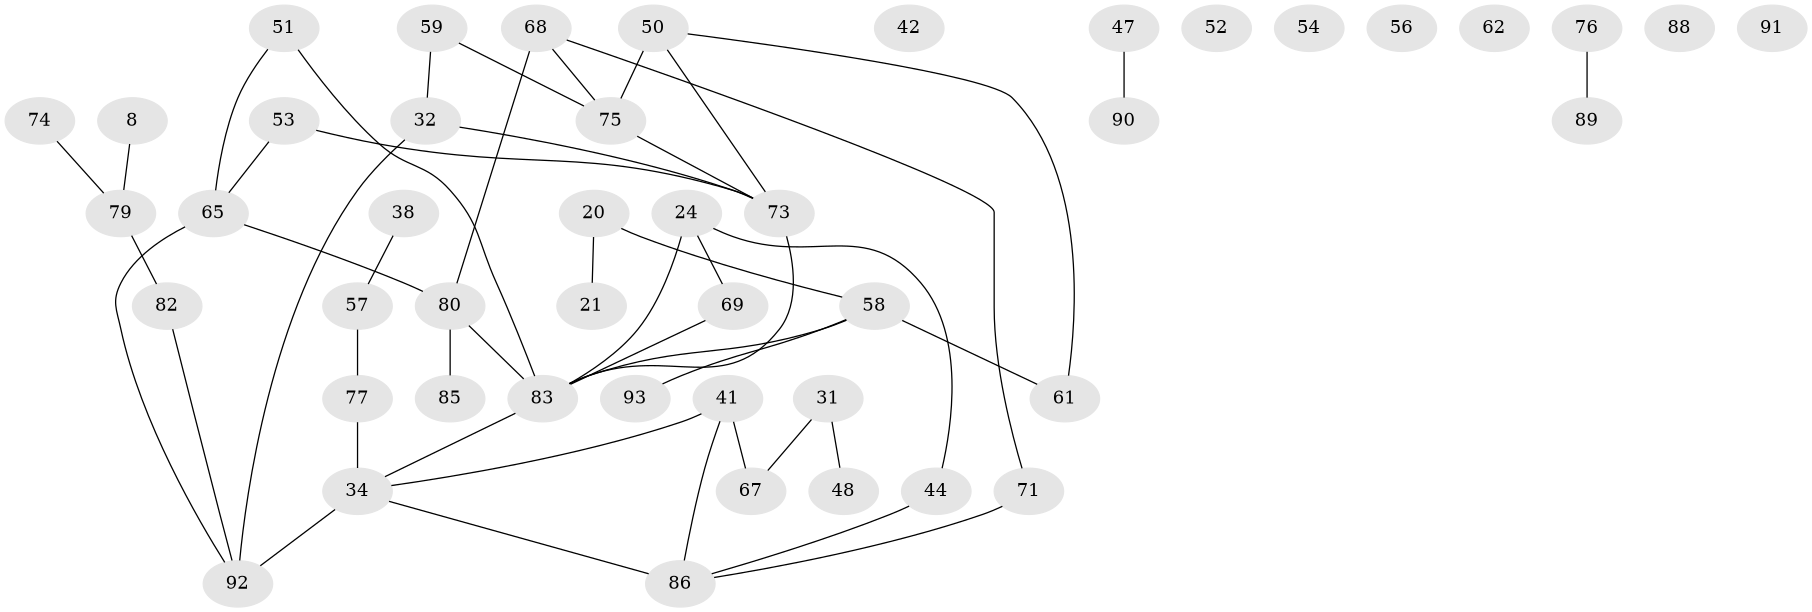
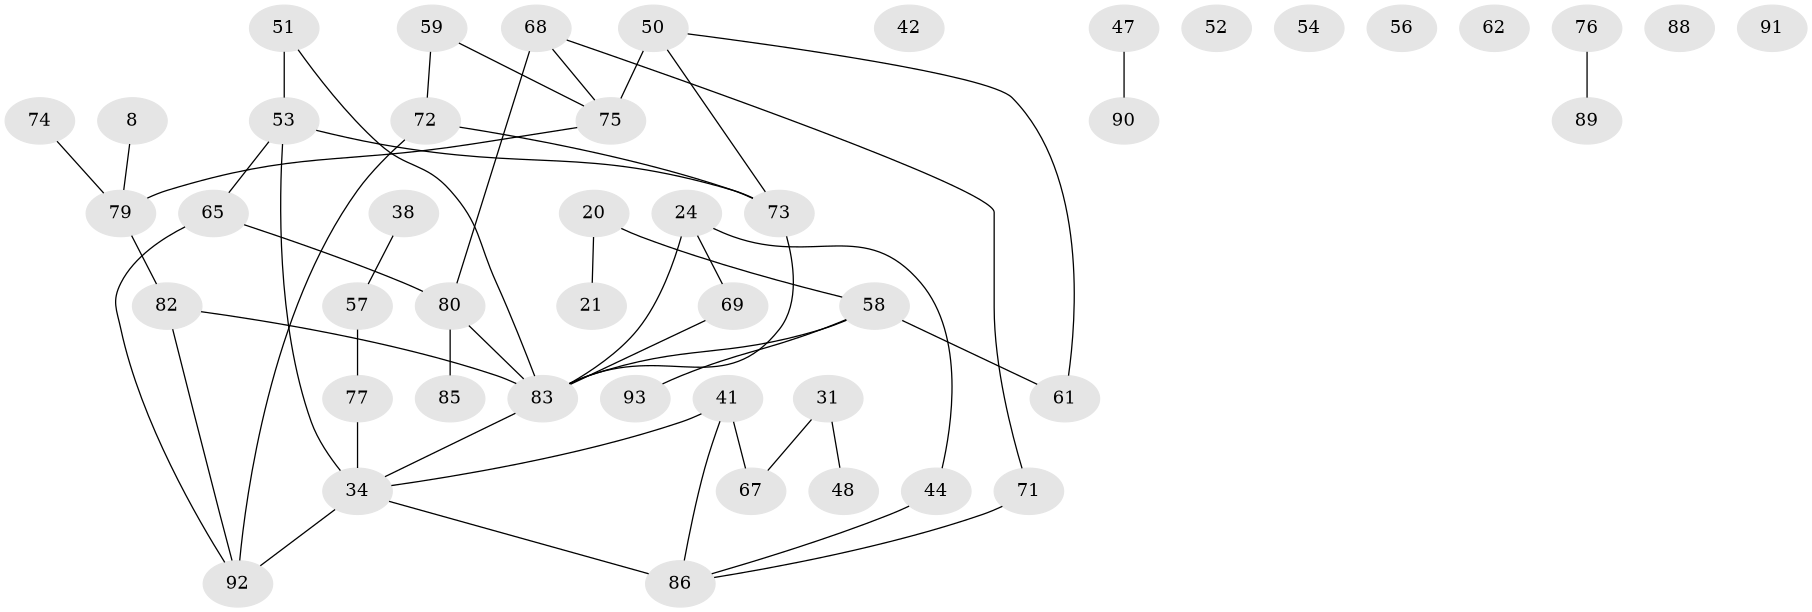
(231, 116) -> (284, 75)
(426, 121) -> (426, 121)
(695, 167) -> (361, 157)
none -> (286, 304)
none -> (369, 341)
